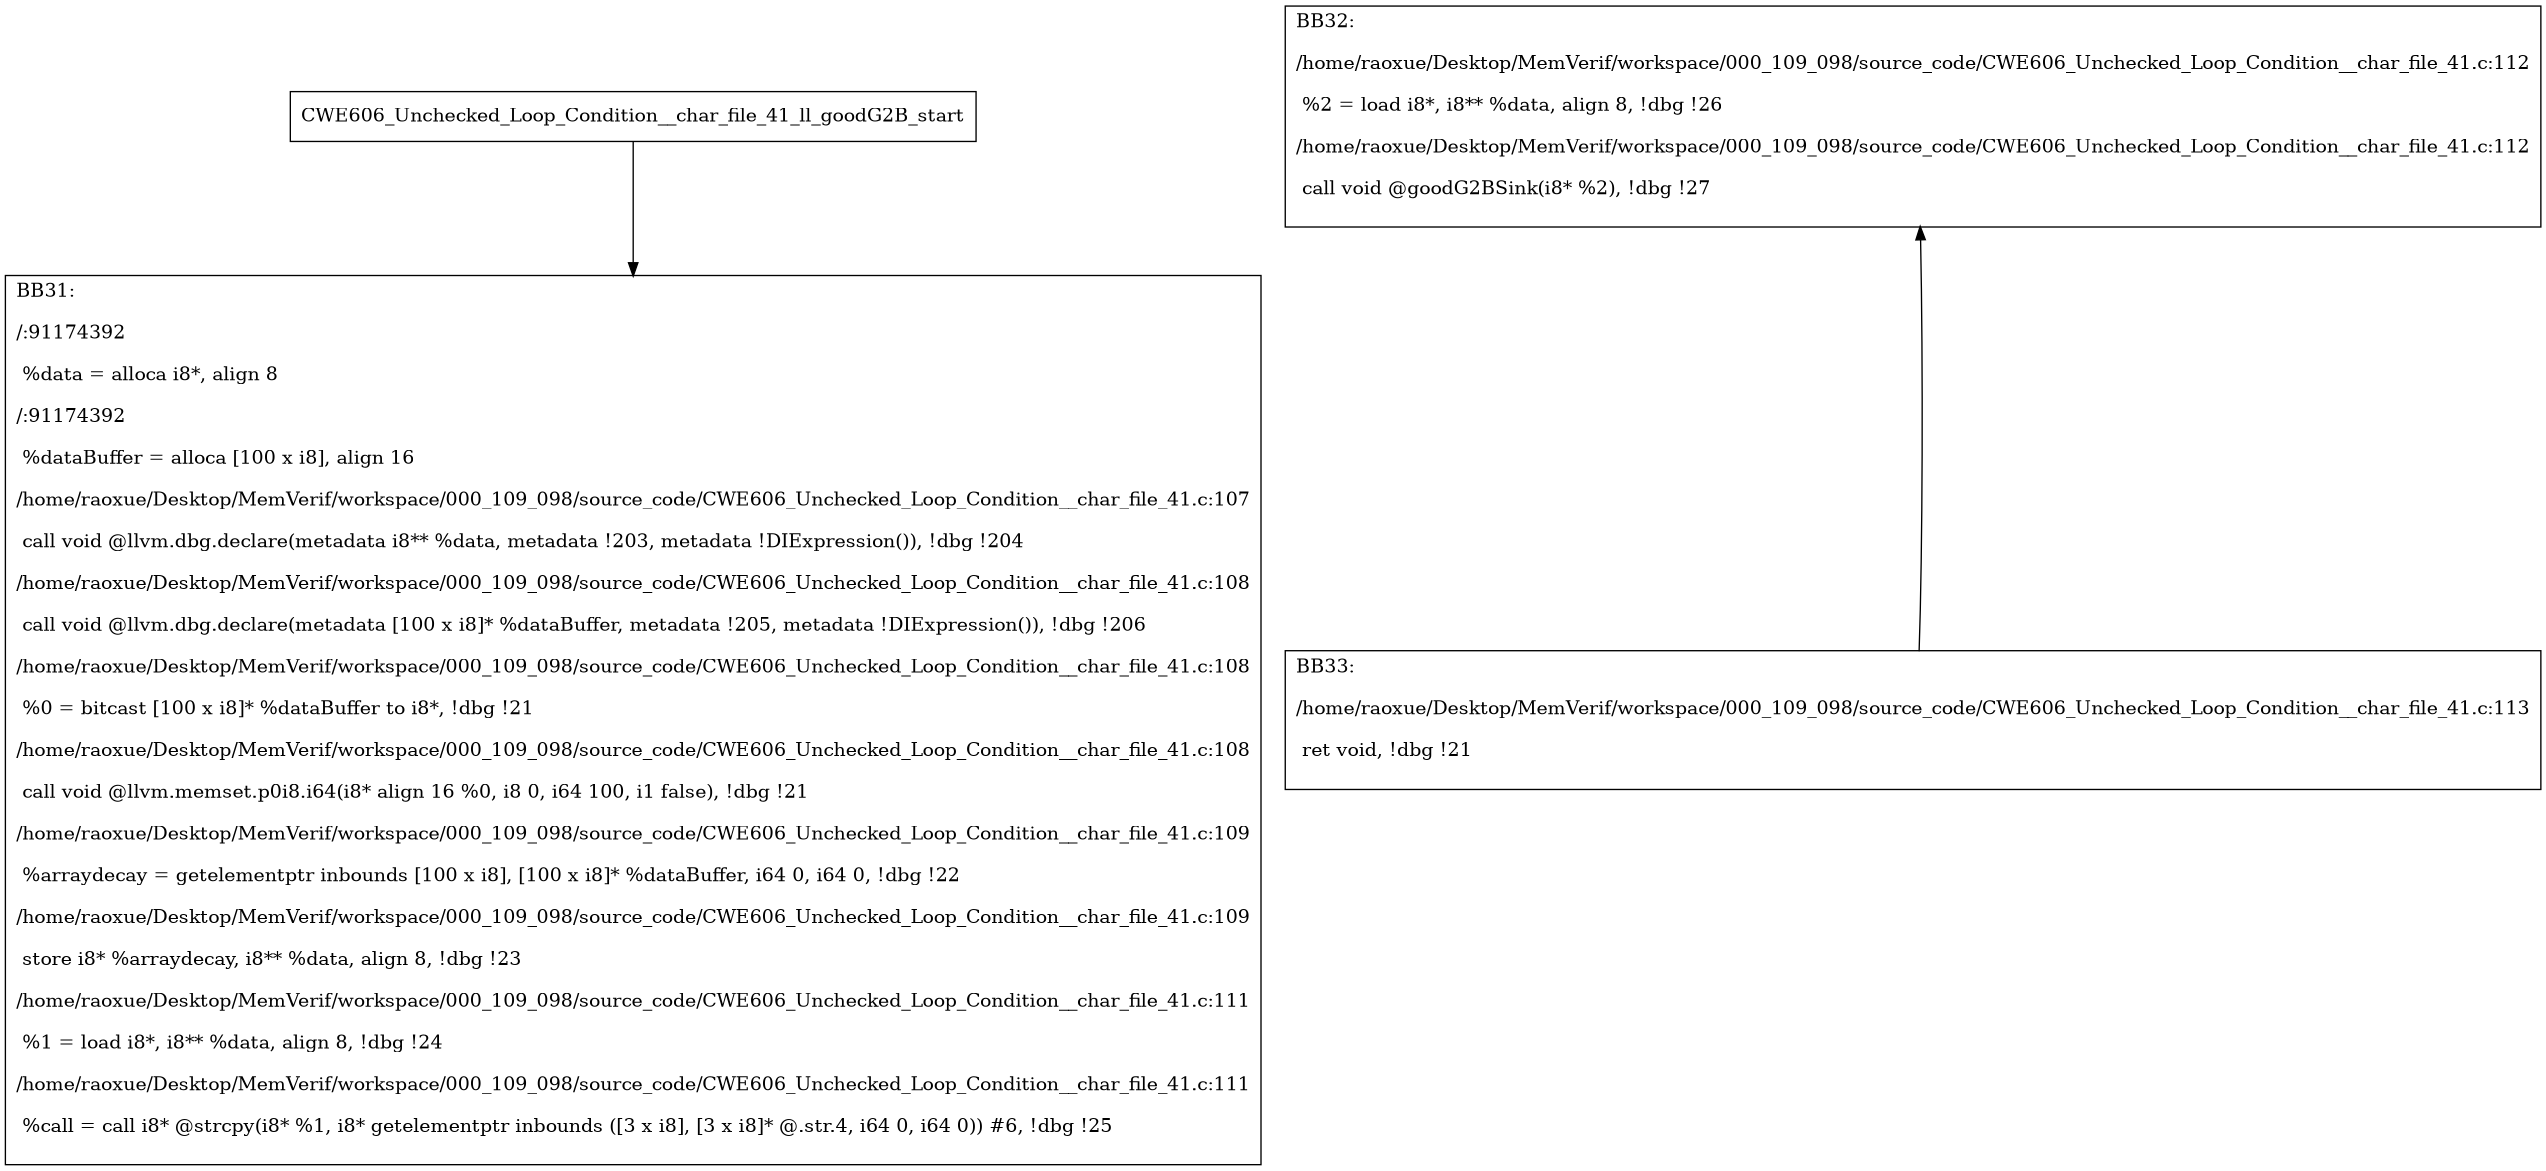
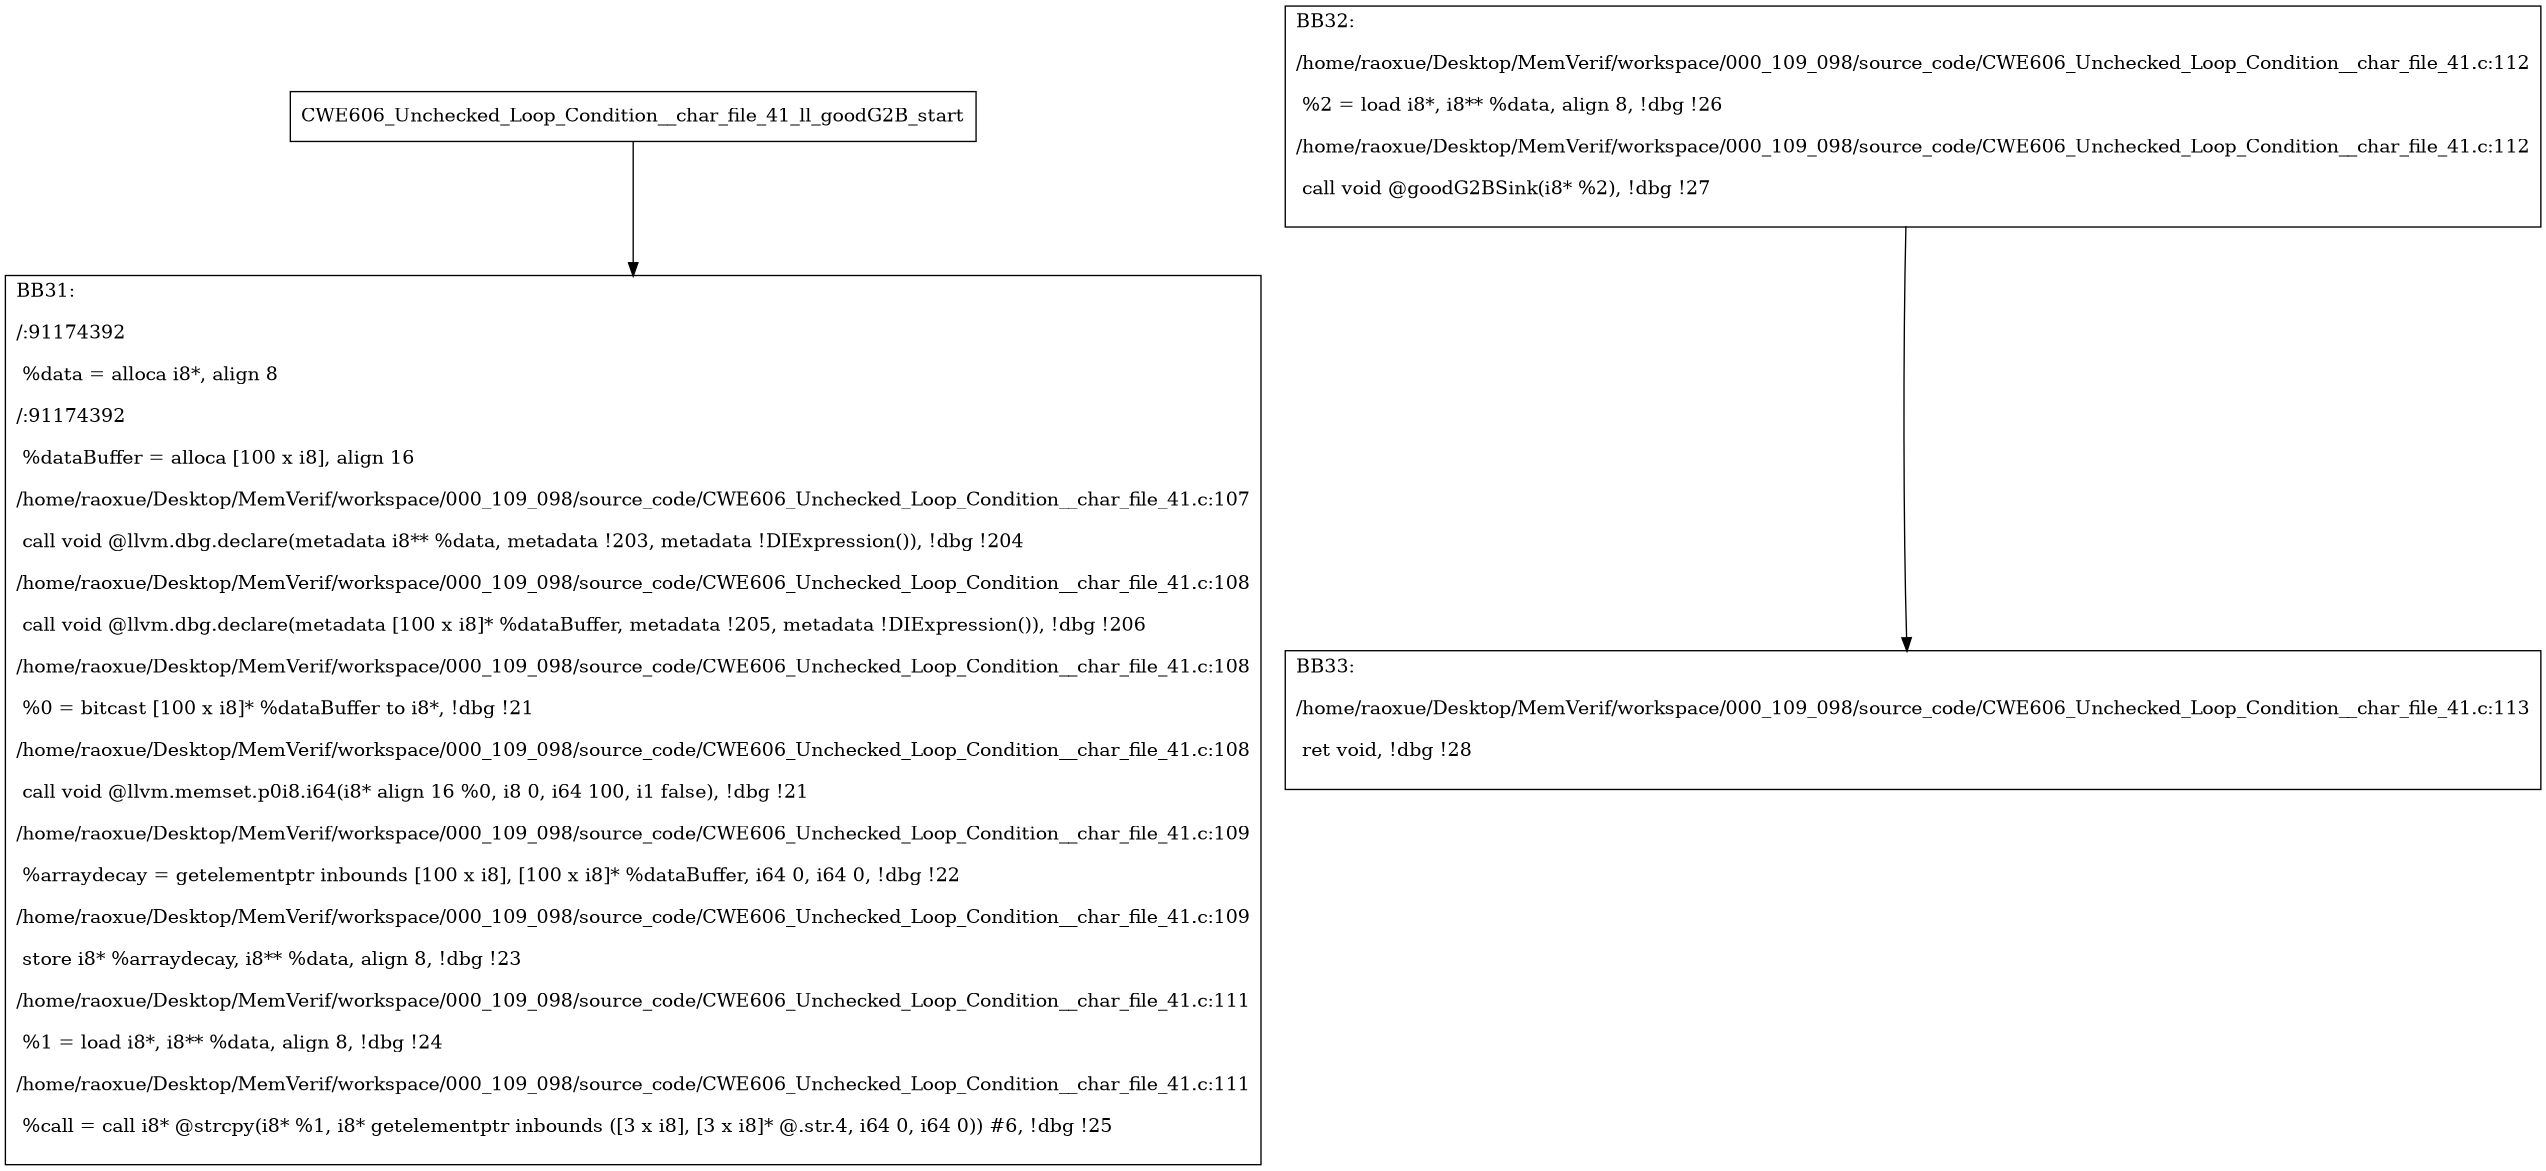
(1922, 446) -> (1904, 432)
(1384, 750) -> (1384, 750)
